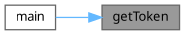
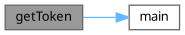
(72, 17) -> (99, 17)
